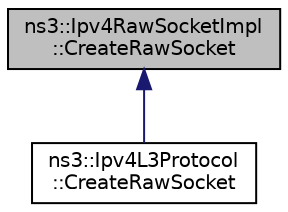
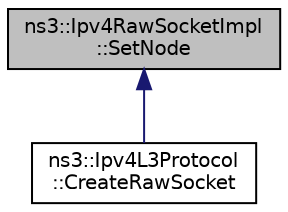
(144, 39) -> (144, 39)
